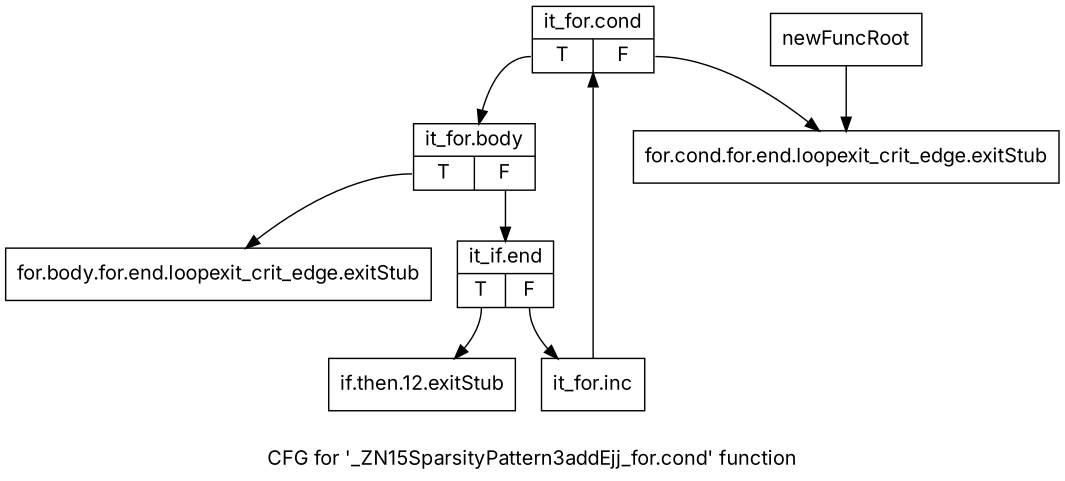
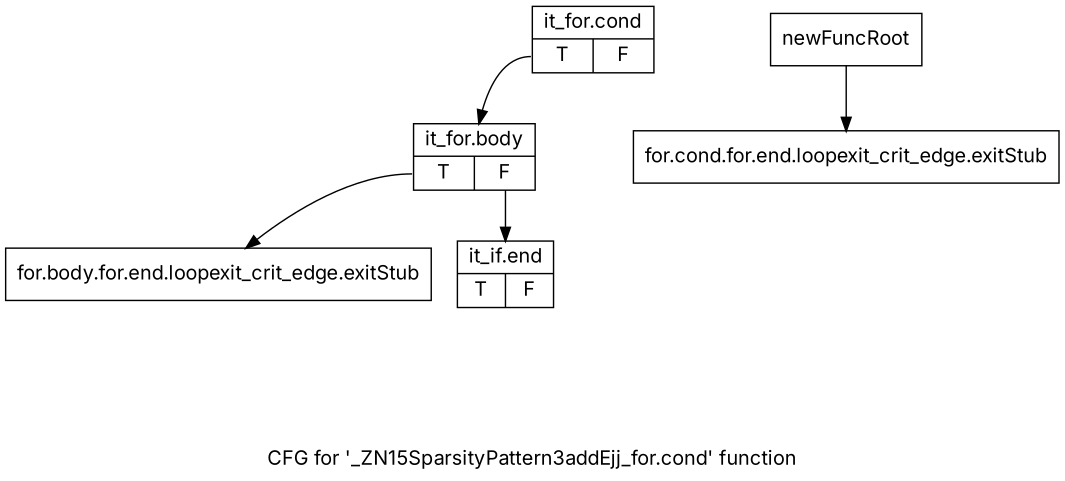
(737, 77) -> none
(422, 385) -> none
(593, 385) -> none
